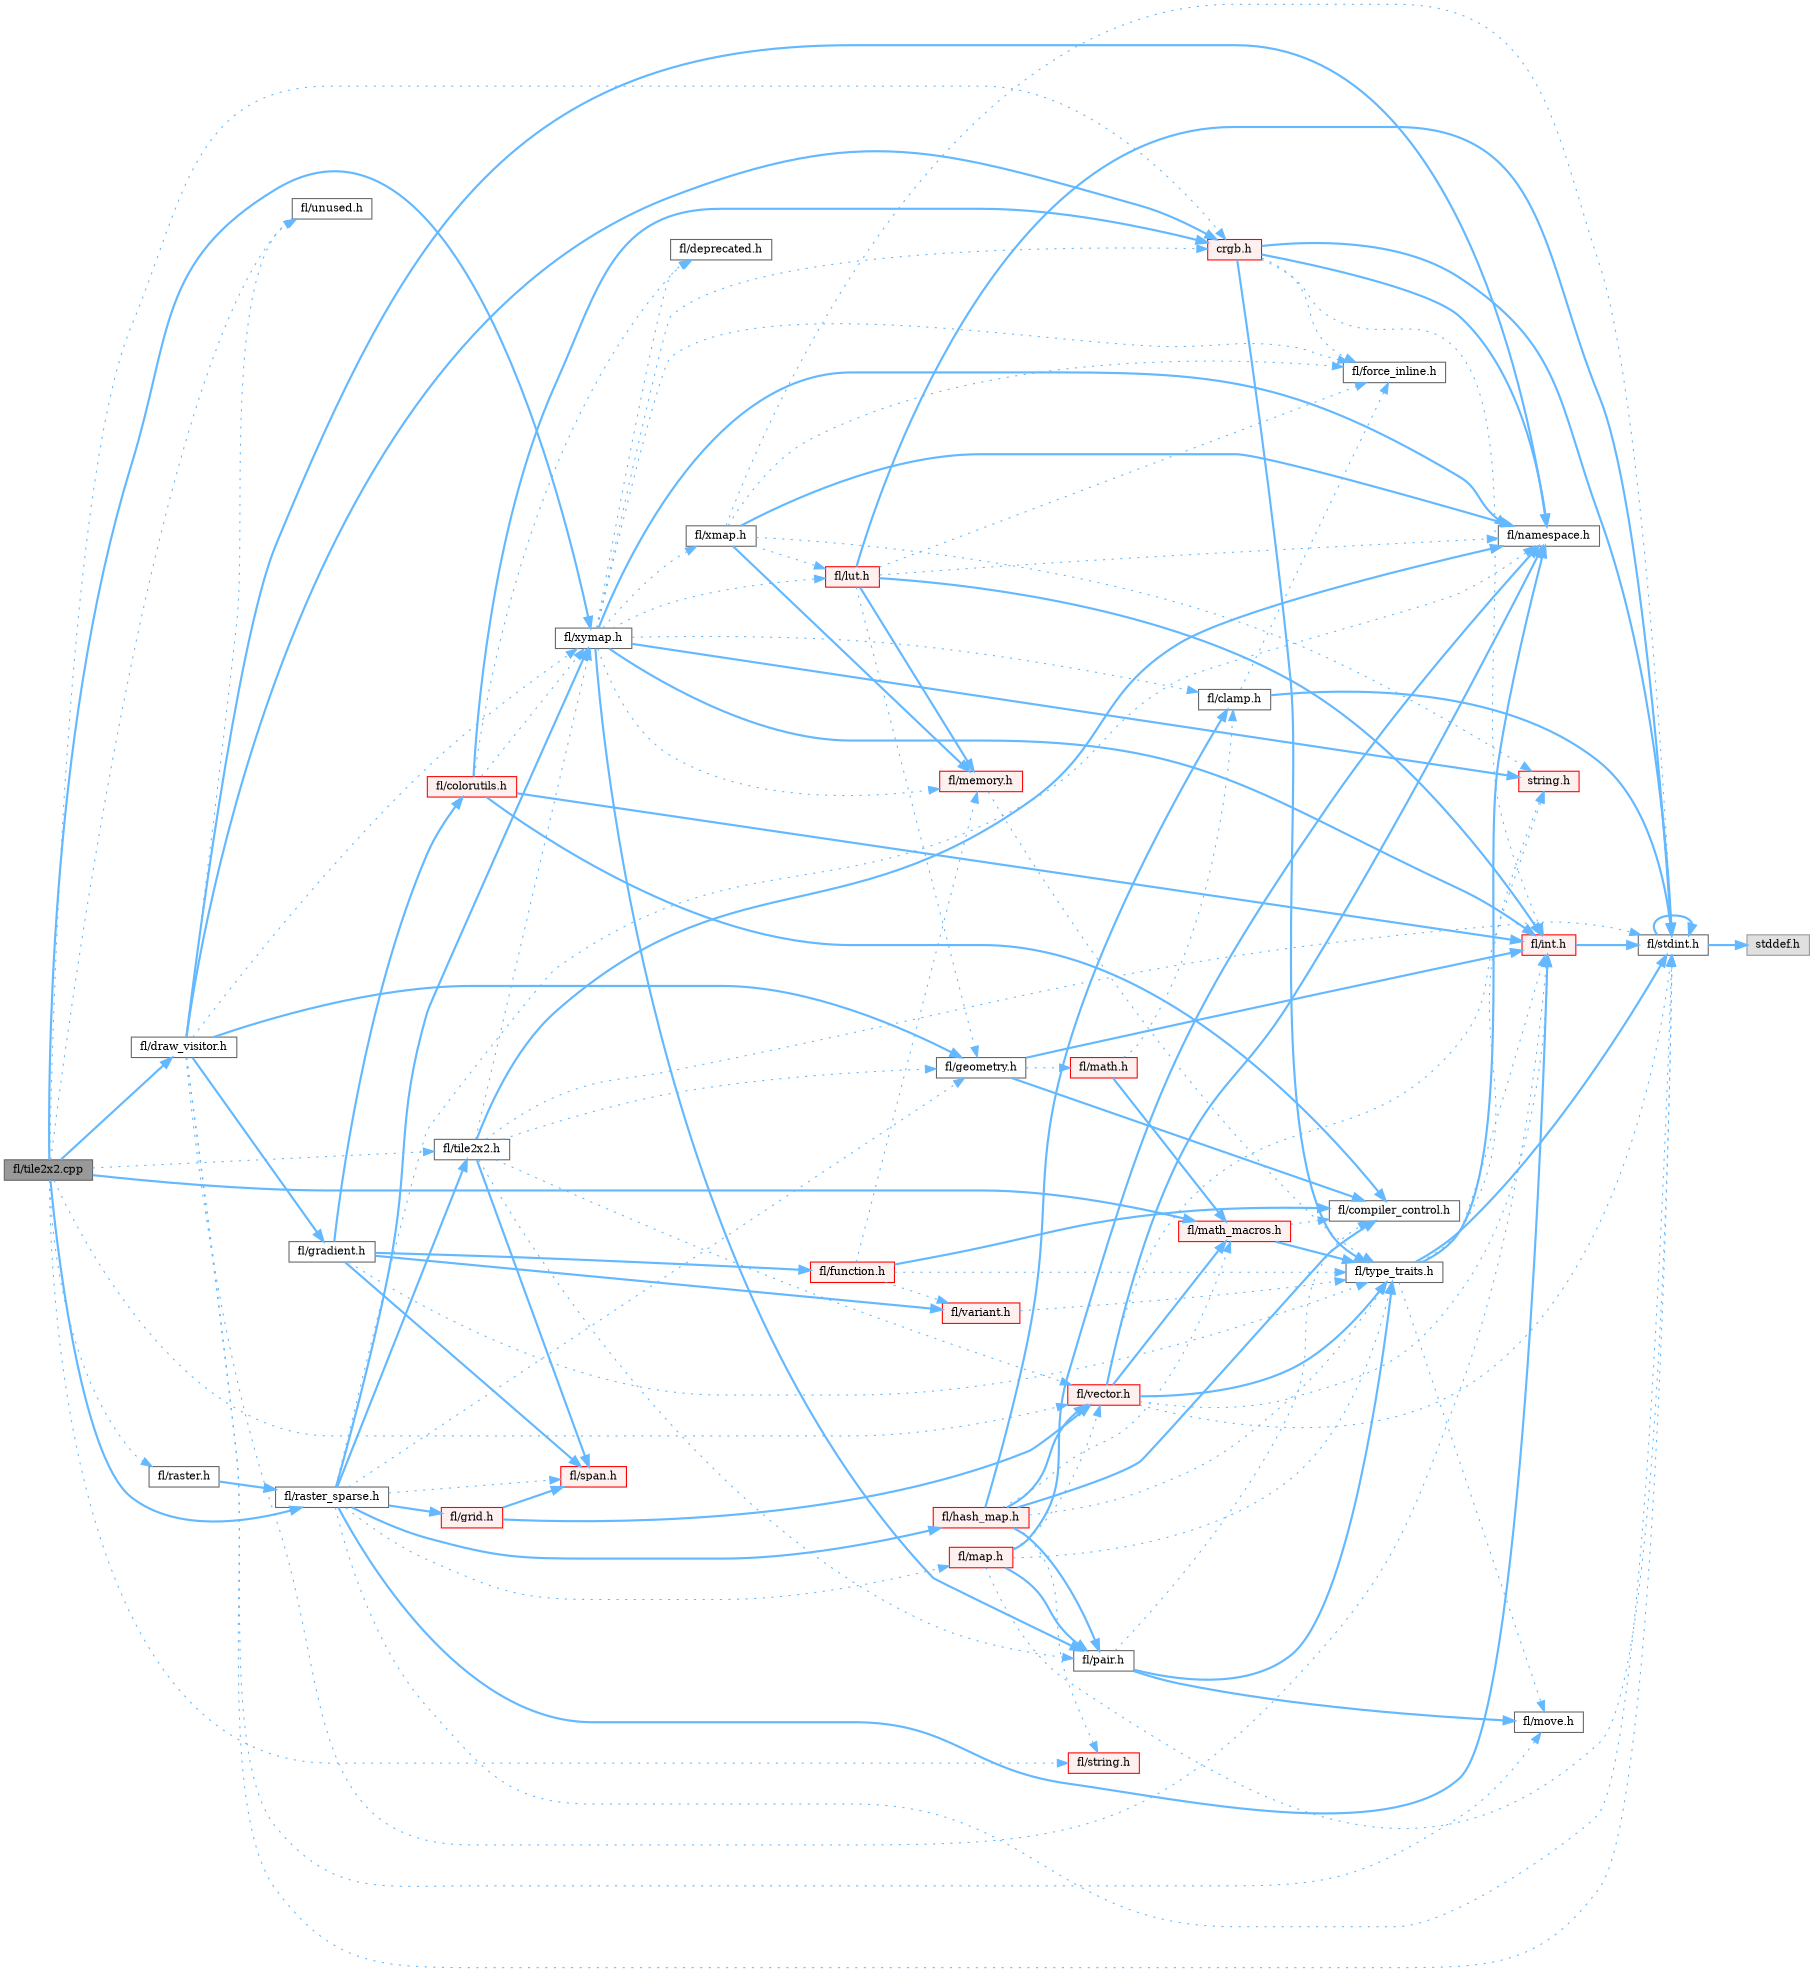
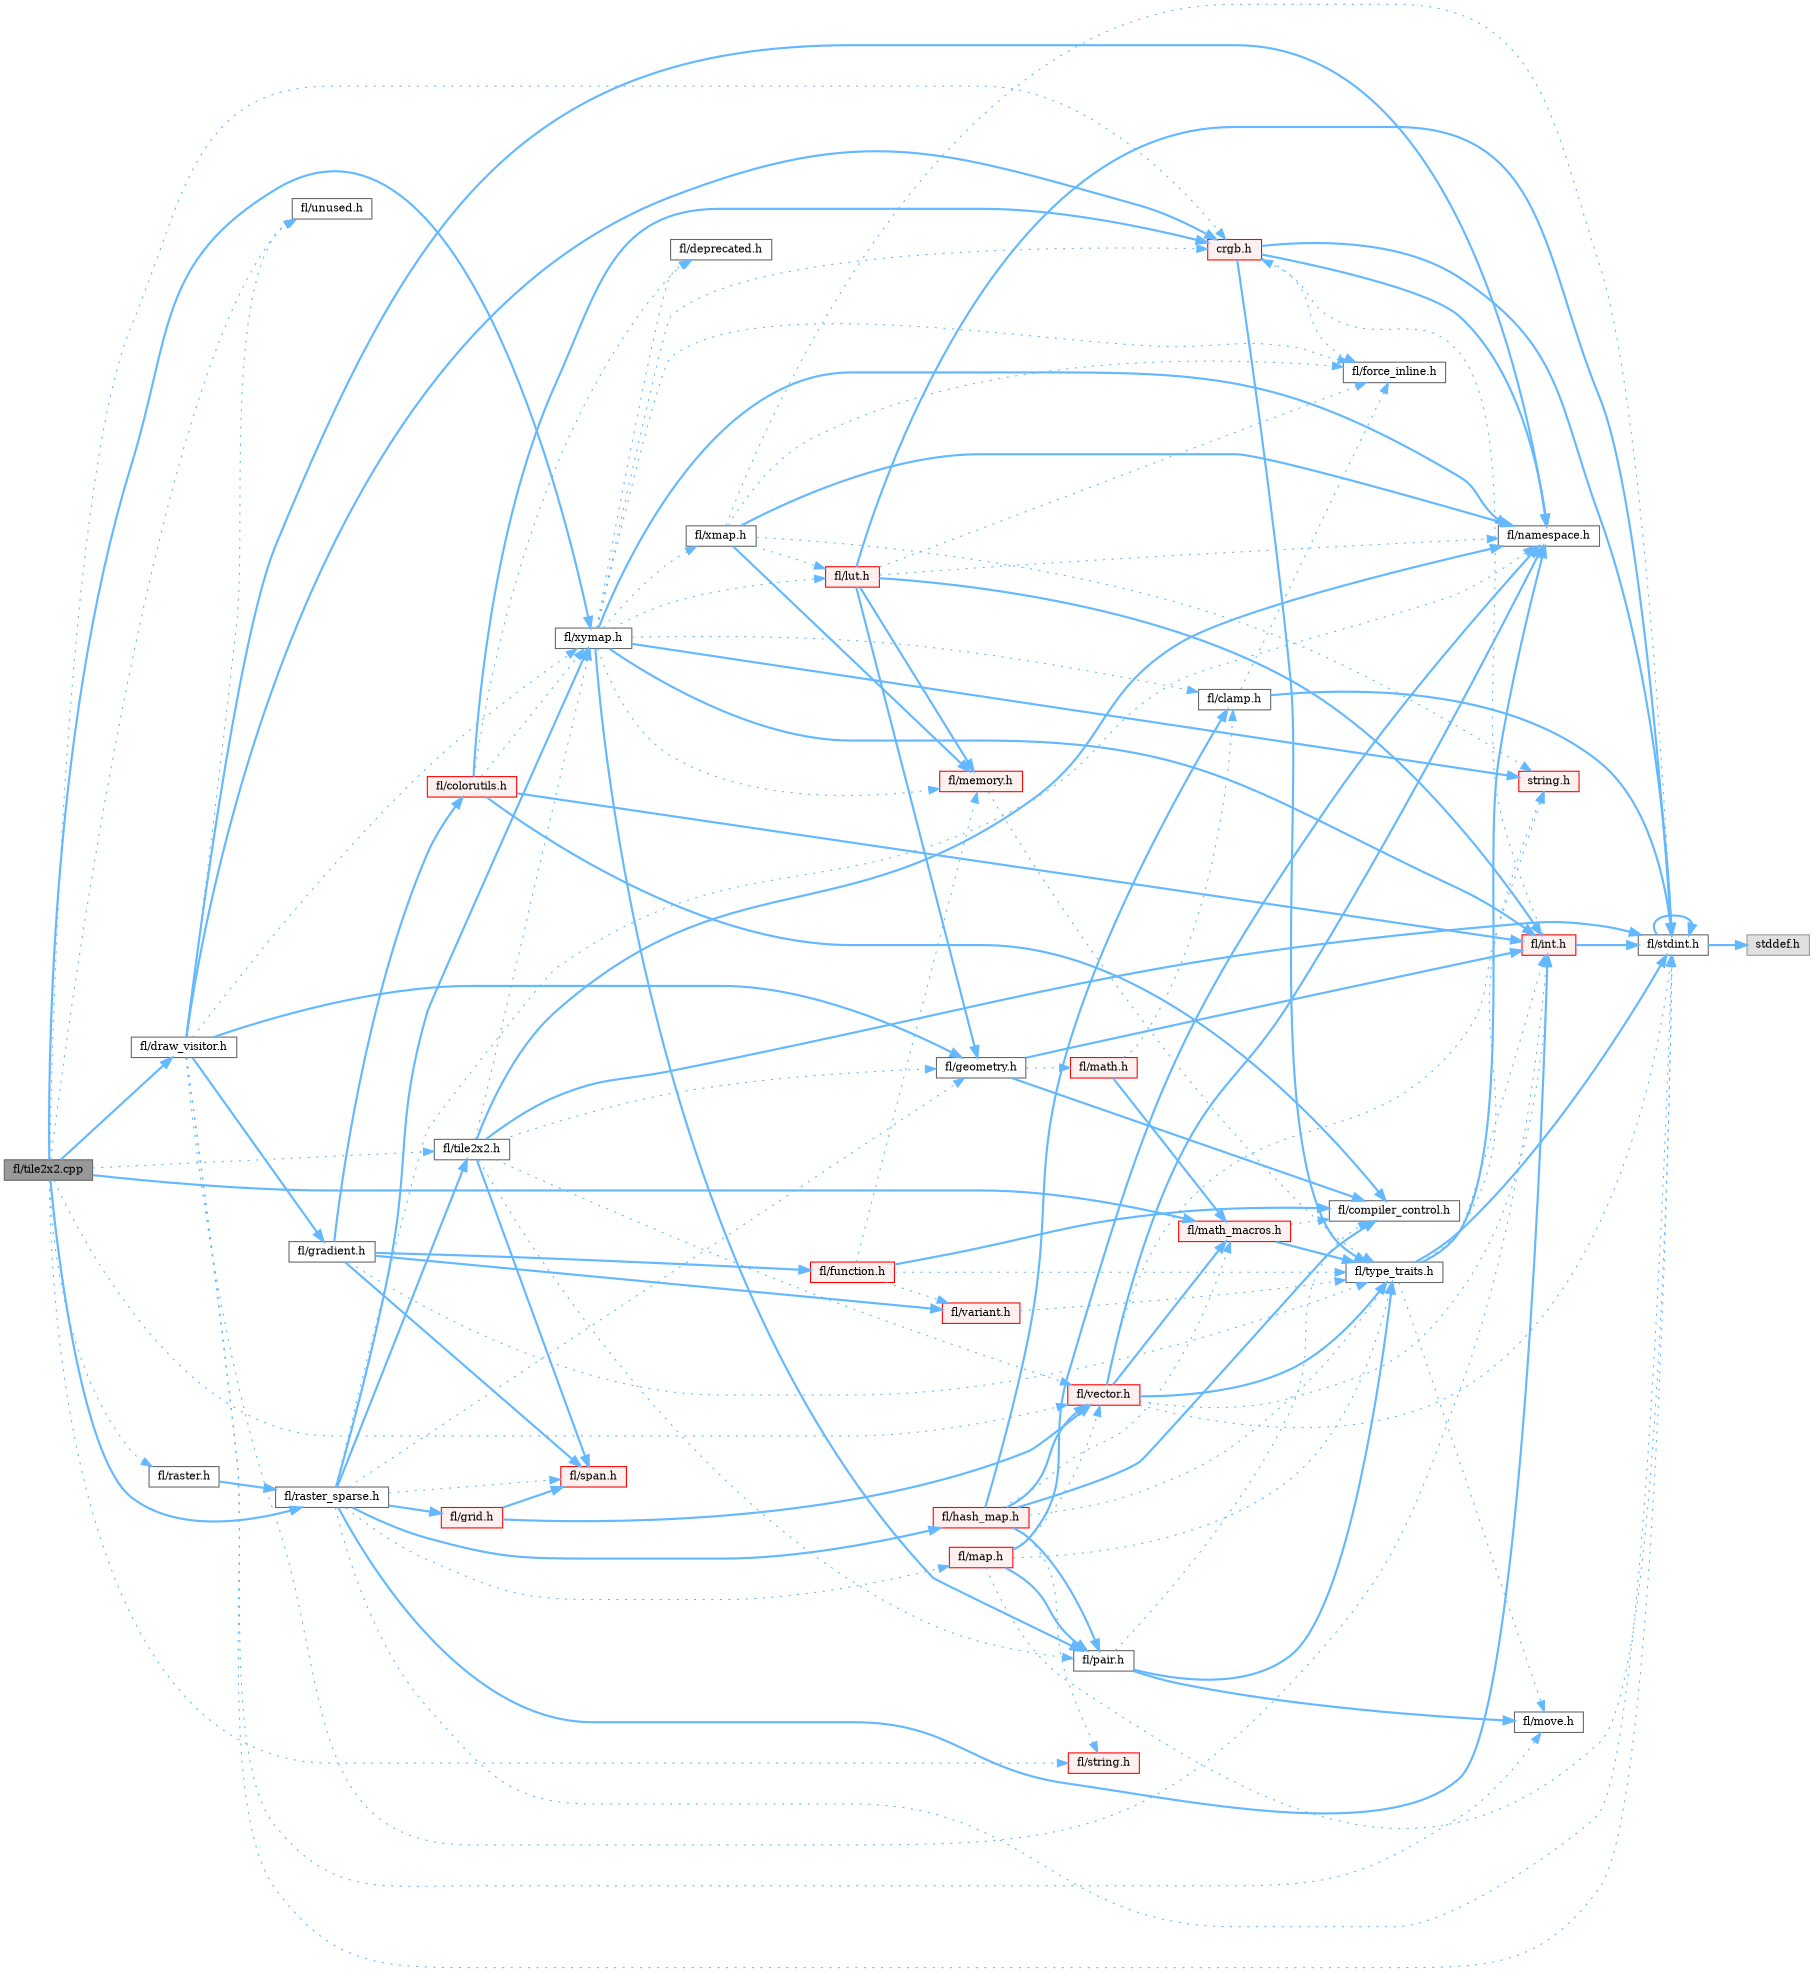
(1494, 504) -> (1495, 535)
(915, 817) -> (915, 817)
(1049, 990) -> (1049, 990)
